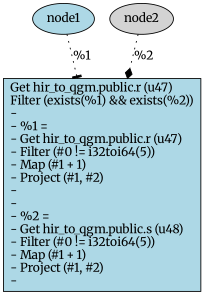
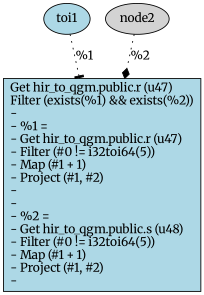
(64, 19) -> (67, 19)
